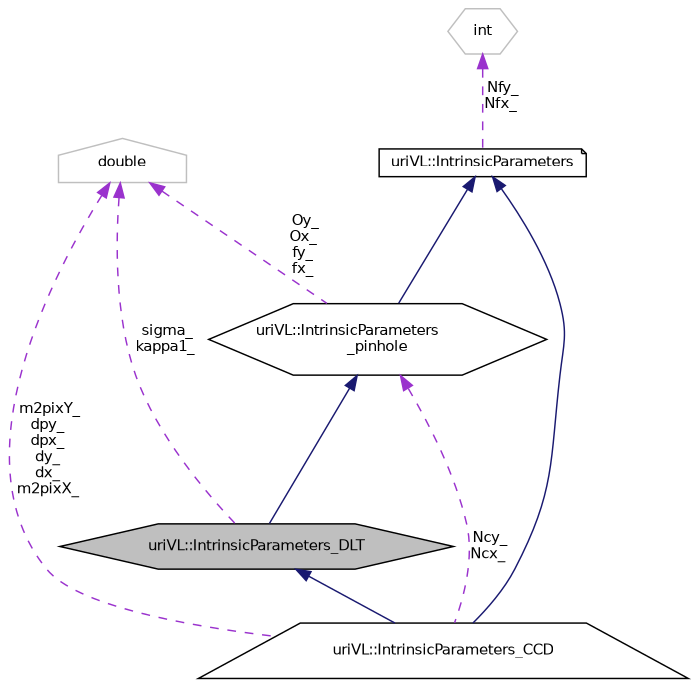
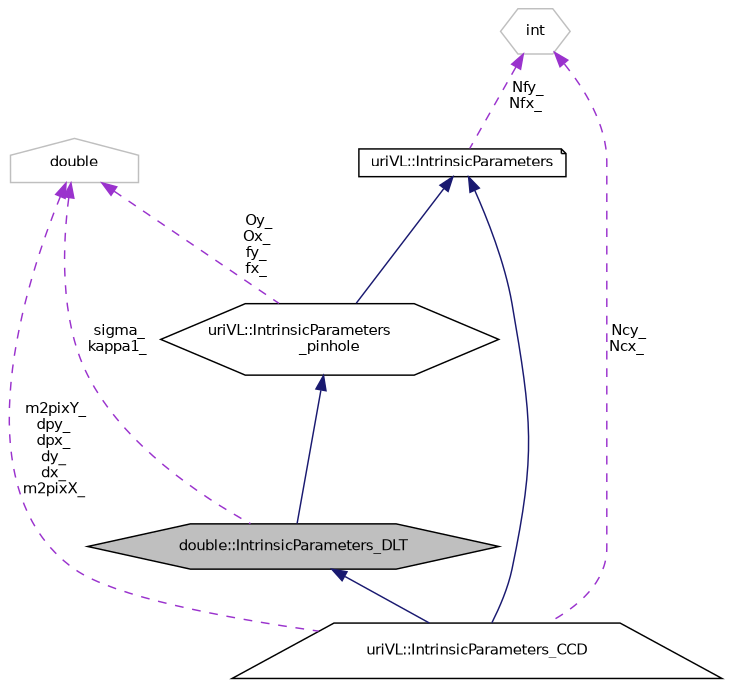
(460, 501) -> (607, 351)
(257, 547) -> (293, 547)
